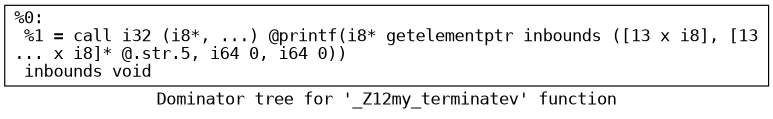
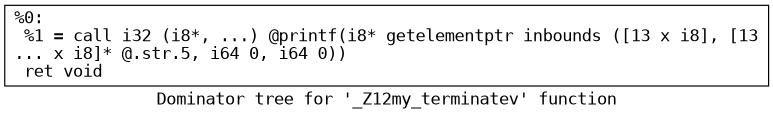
(83, 72) -> (59, 72)
